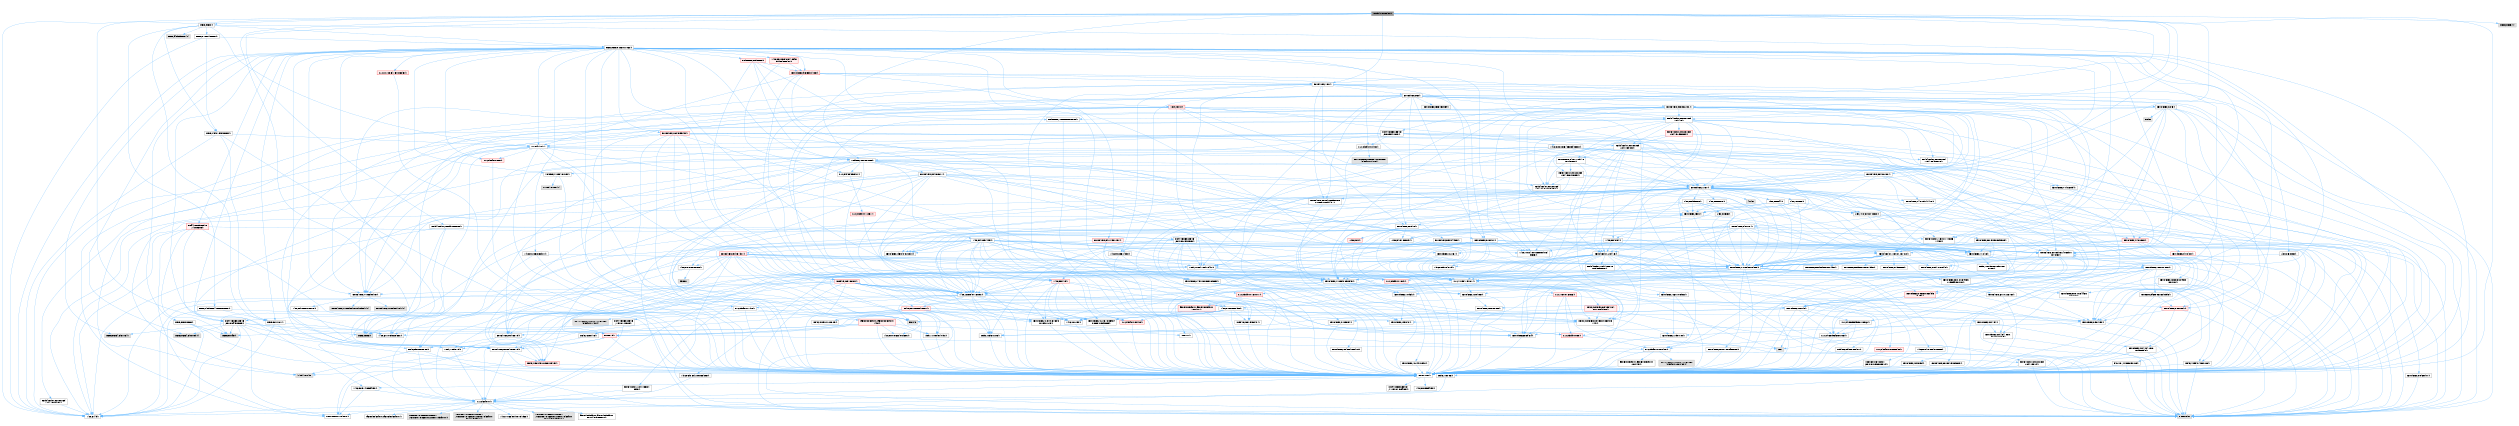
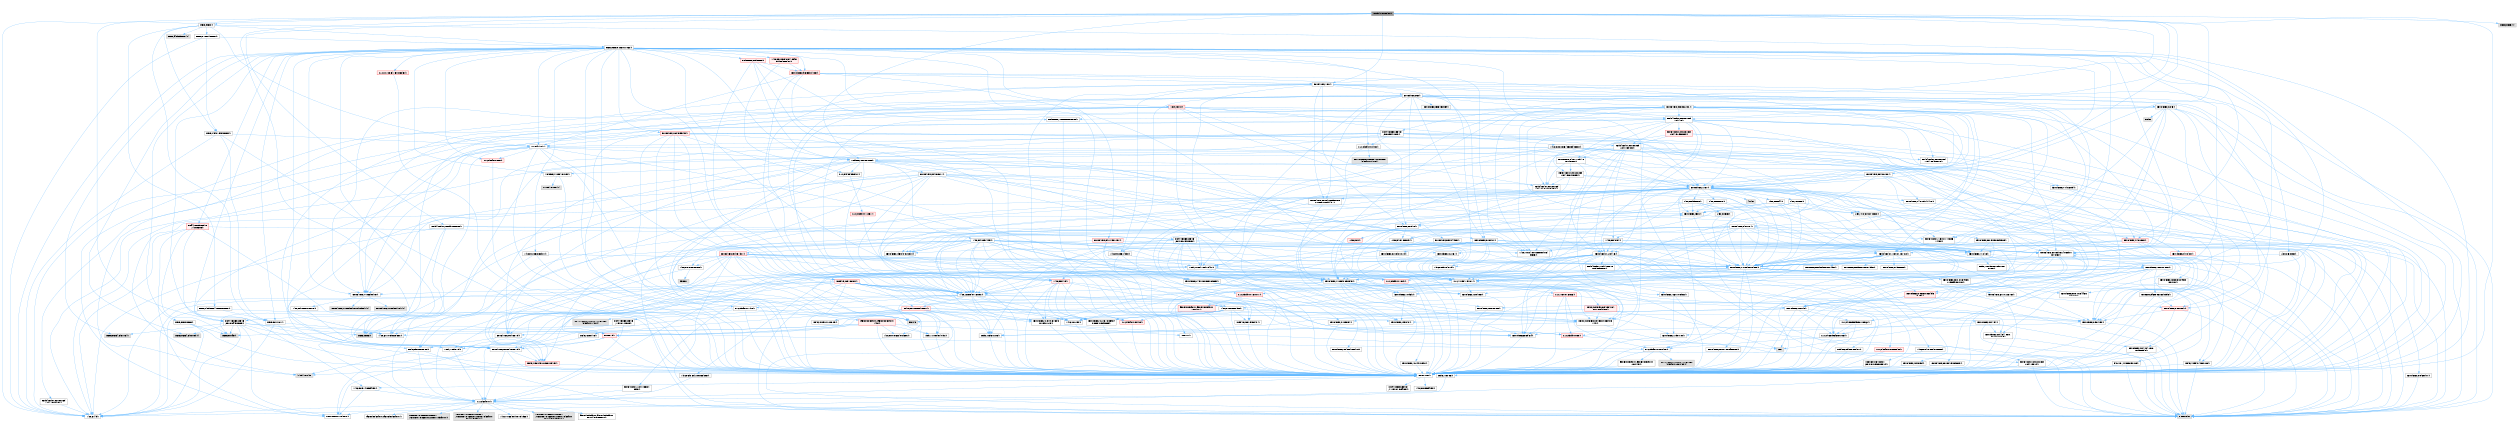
(1576, 219) -> (1584, 219)
none -> (1394, 254)
(1934, 268) -> none
(1010, 270) -> (984, 270)
(1480, 301) -> (1394, 299)
